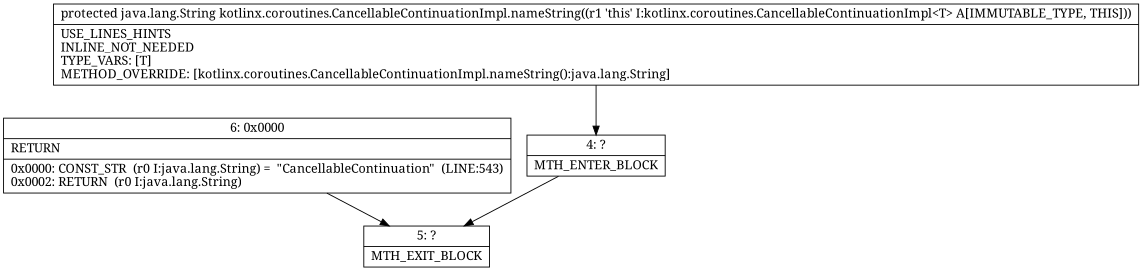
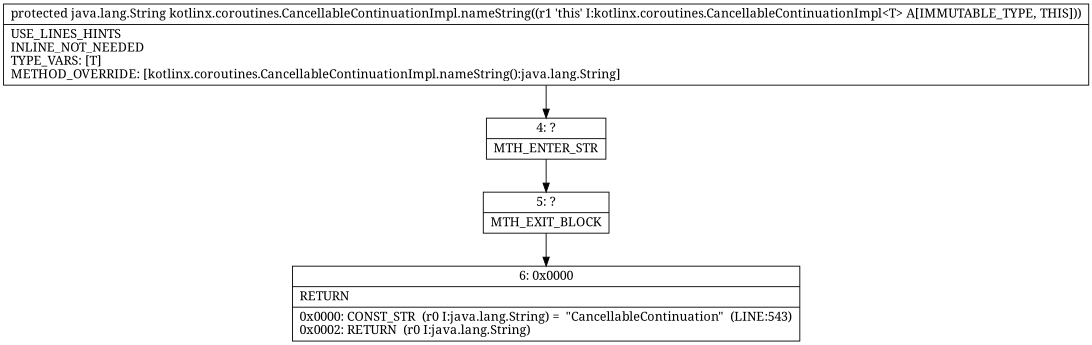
(596, 165) -> (546, 148)
(354, 207) -> (546, 245)
